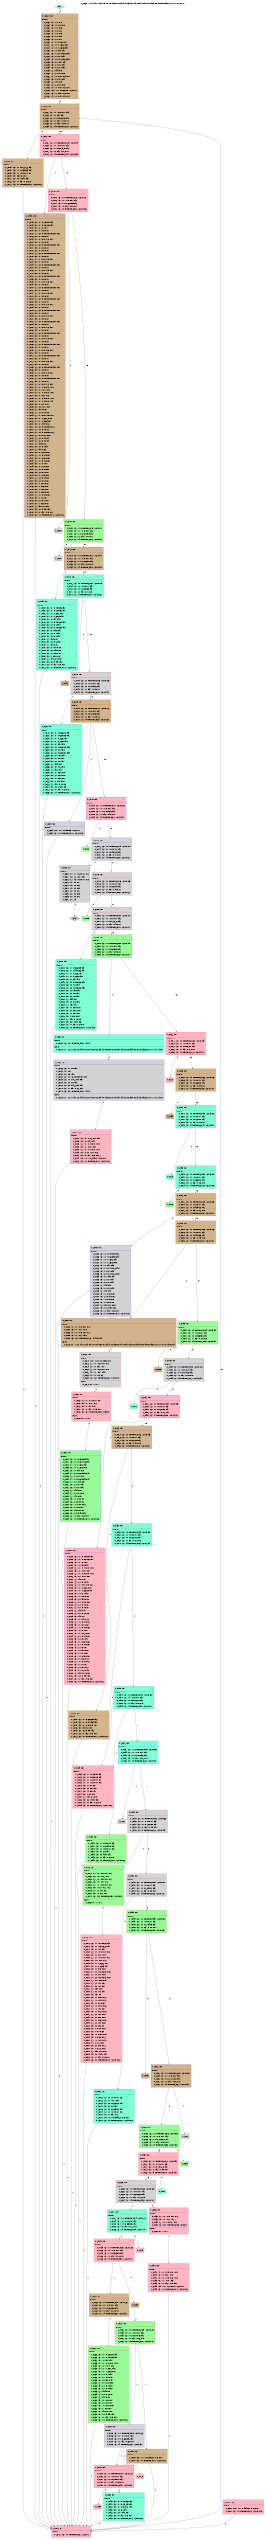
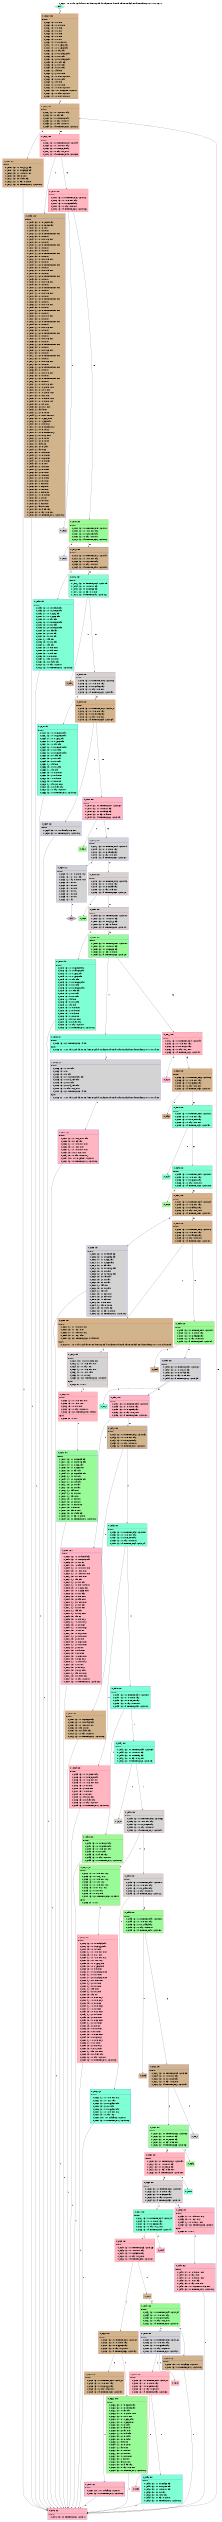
none -> (104, 2383)
